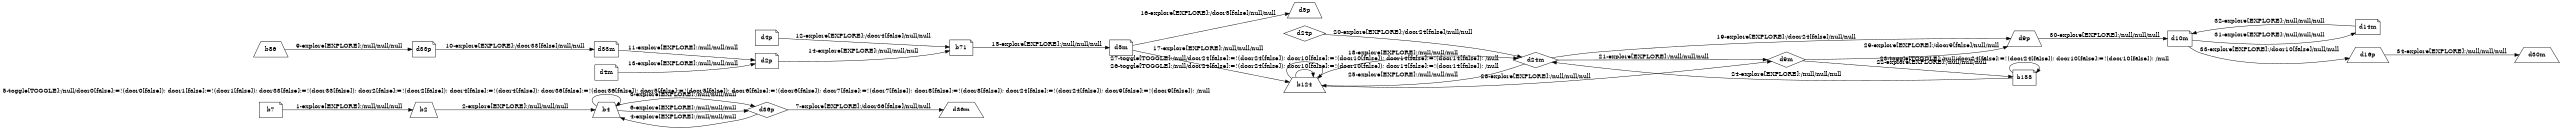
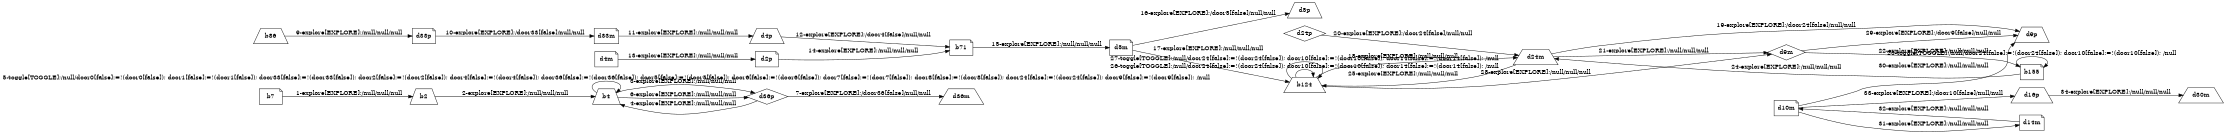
(767, 38) -> (767, 36)
(2101, 39) -> (1914, 84)
(685, 55) -> (684, 36)
(1536, 60) -> (1536, 57)
